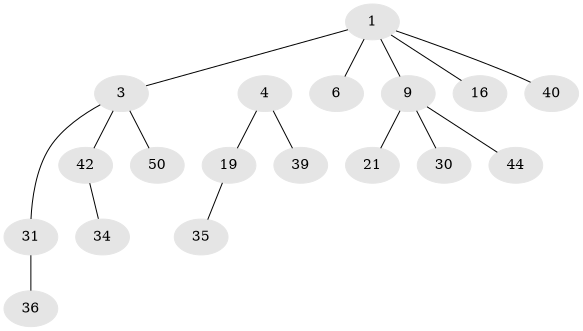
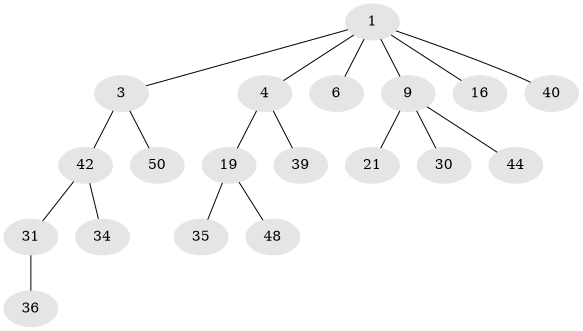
none -> (319, 58)
(48, 151) -> (58, 201)
none -> (273, 237)
